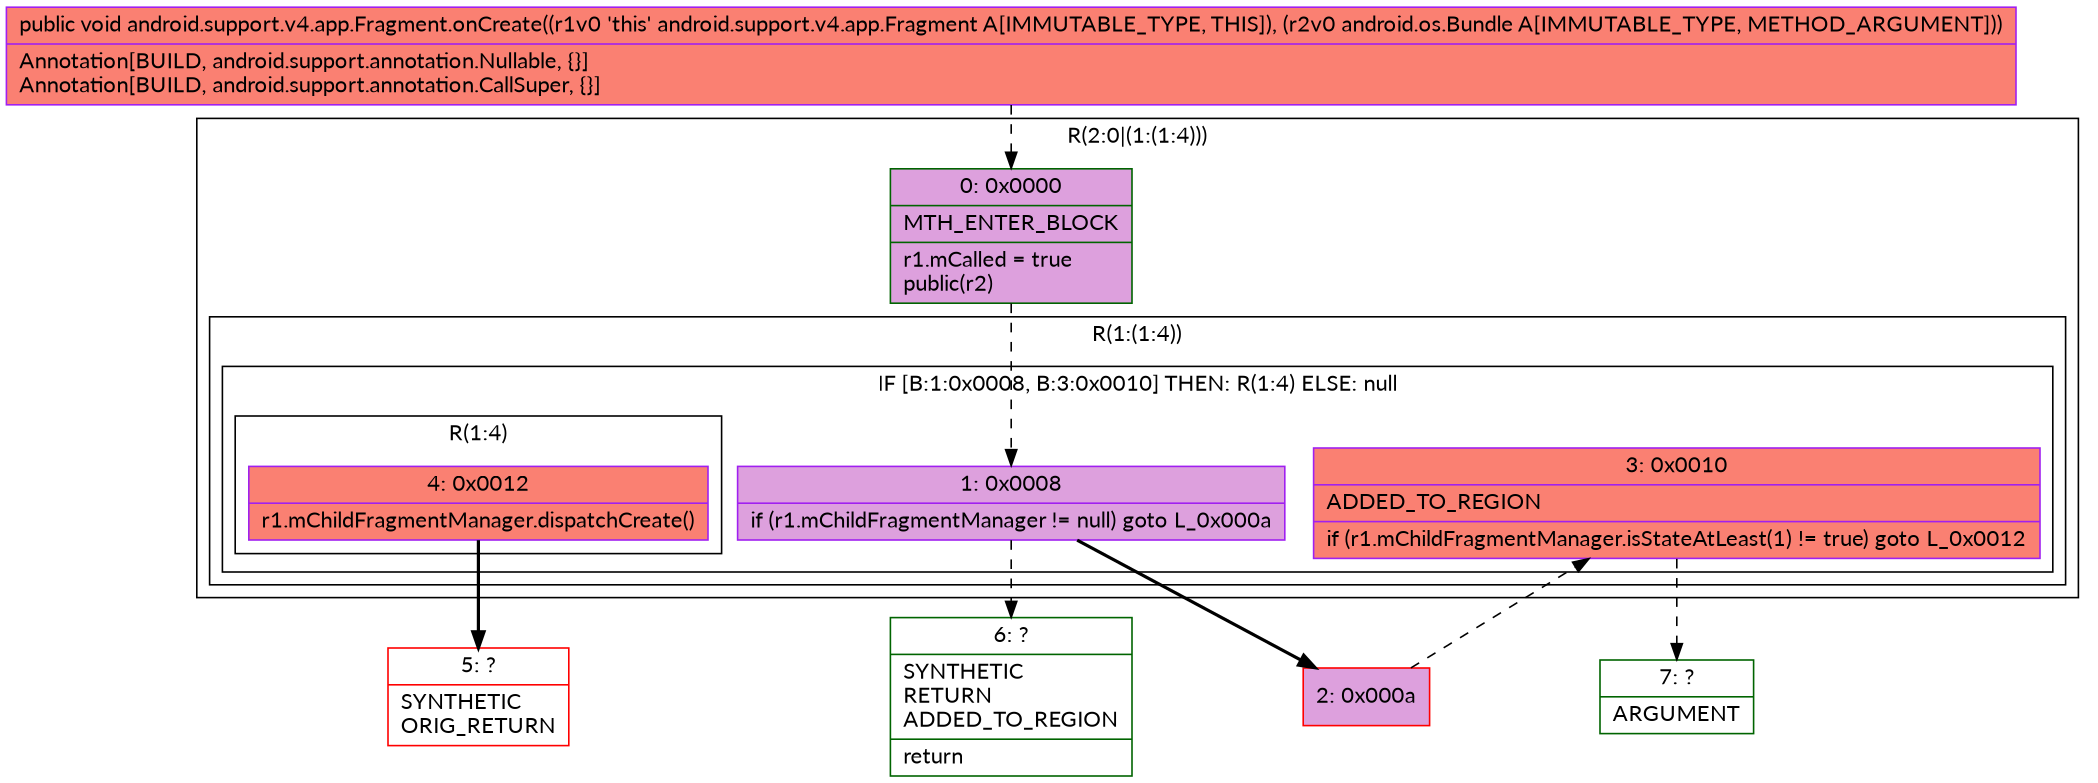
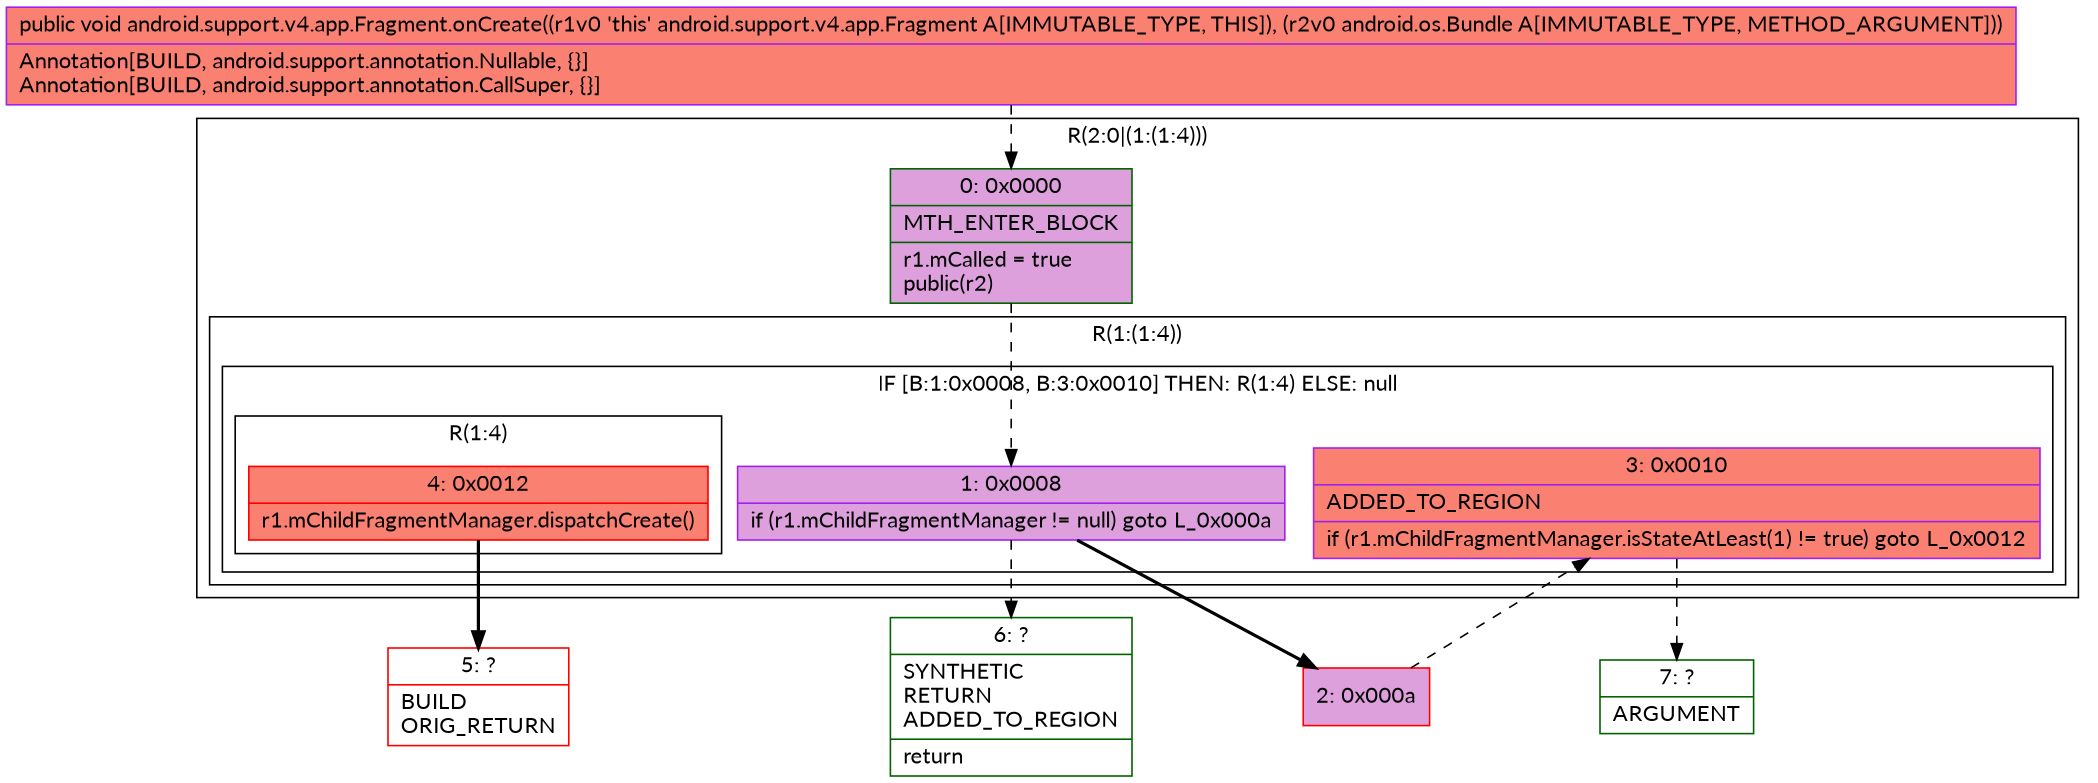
(478, 503) -> (478, 503)
(462, 702) -> (434, 702)
